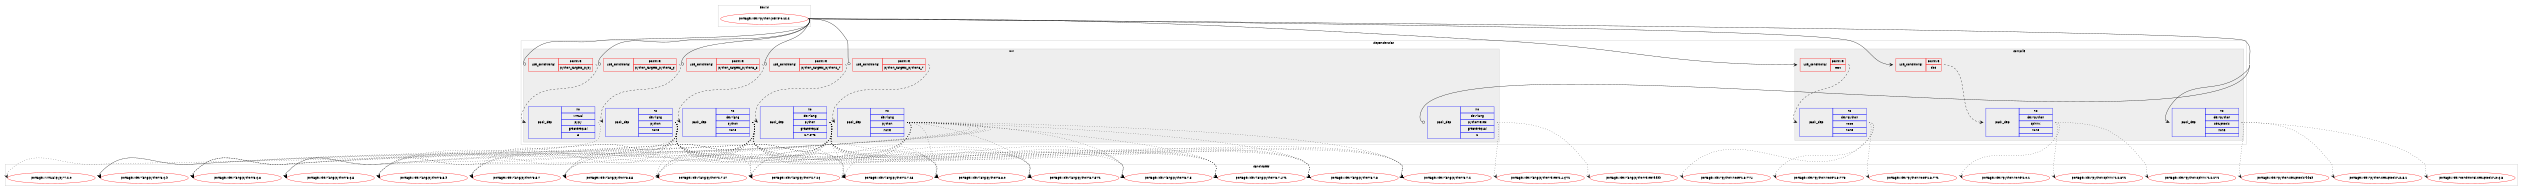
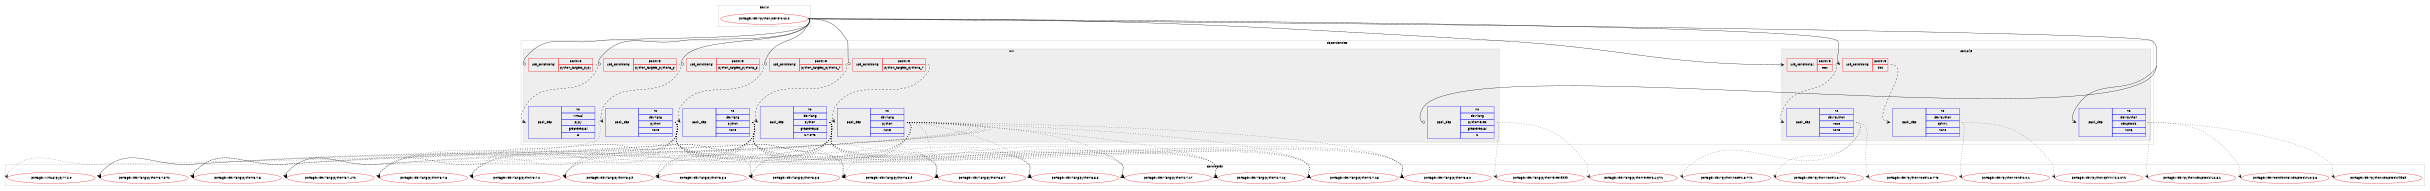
(2099, 178) -> none
